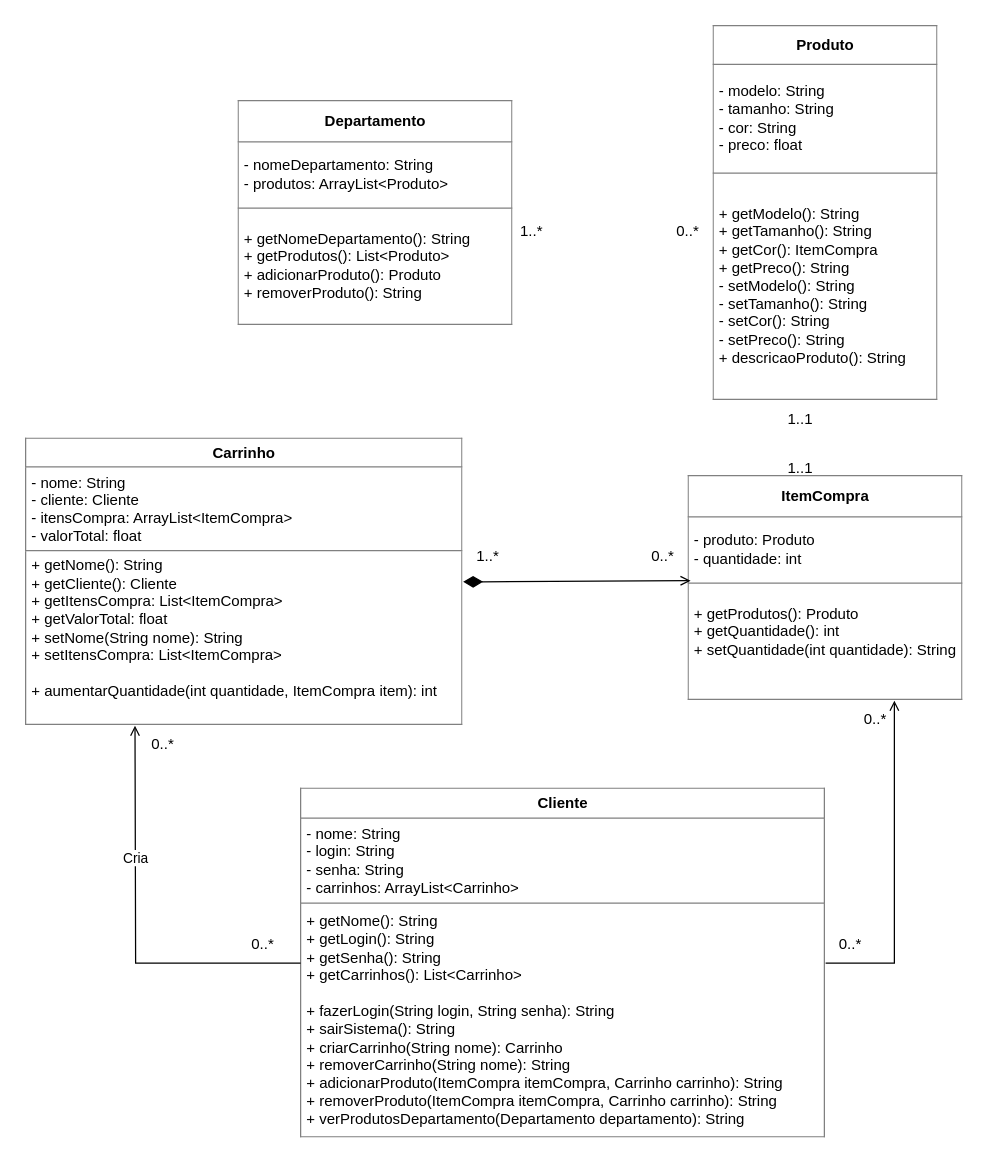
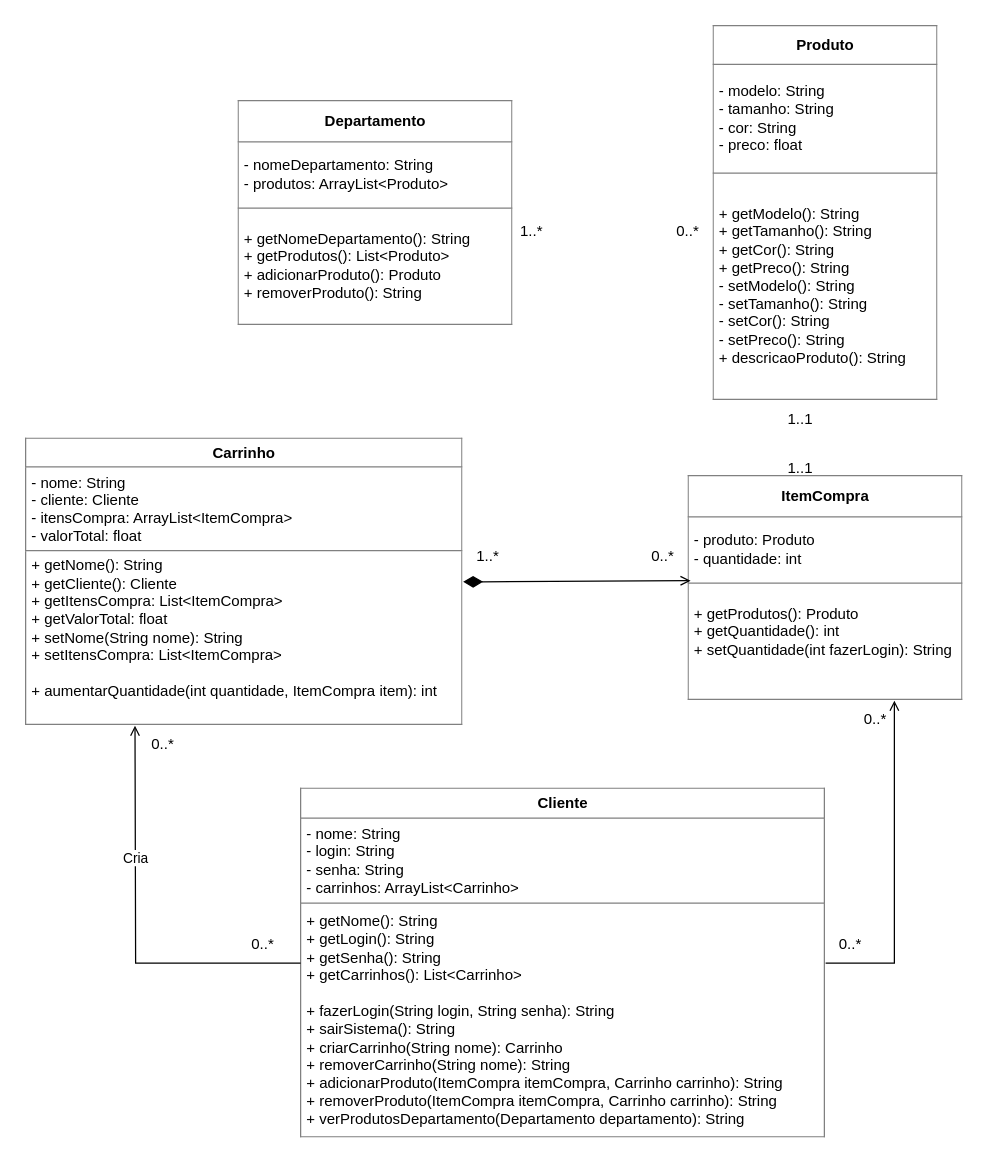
(821, 152) -> (821, 152)
(827, 539) -> (827, 539)
